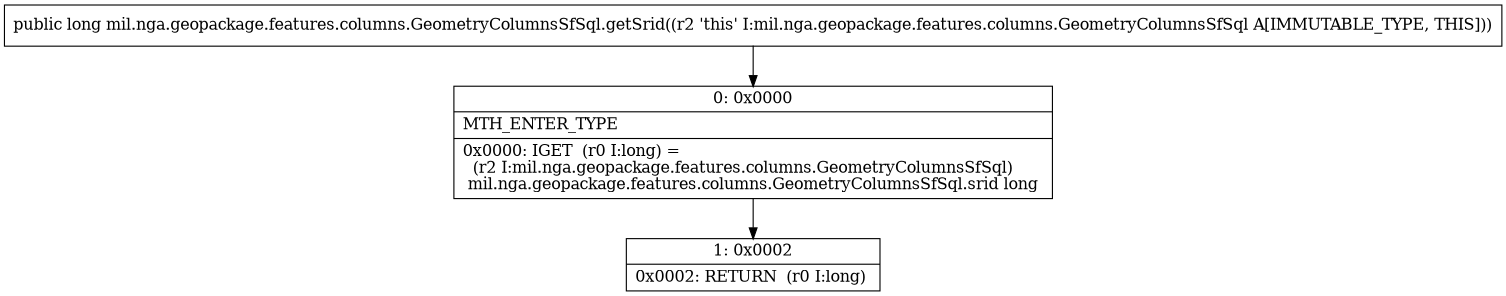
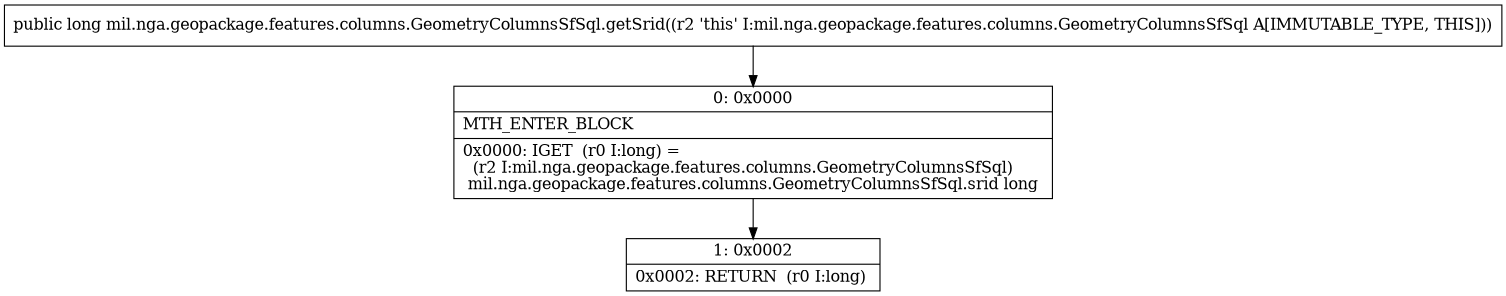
(541, 125) -> (548, 125)
